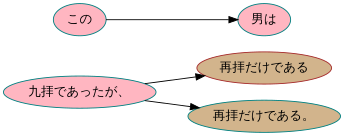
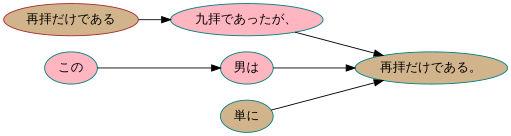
none -> (310, 68)
(170, 80) -> (150, 20)
none -> (247, 116)
